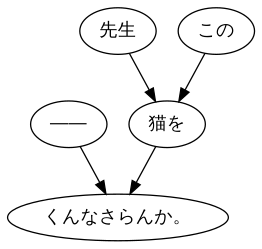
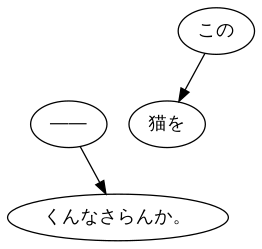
(118, 31) -> none
(146, 165) -> none
